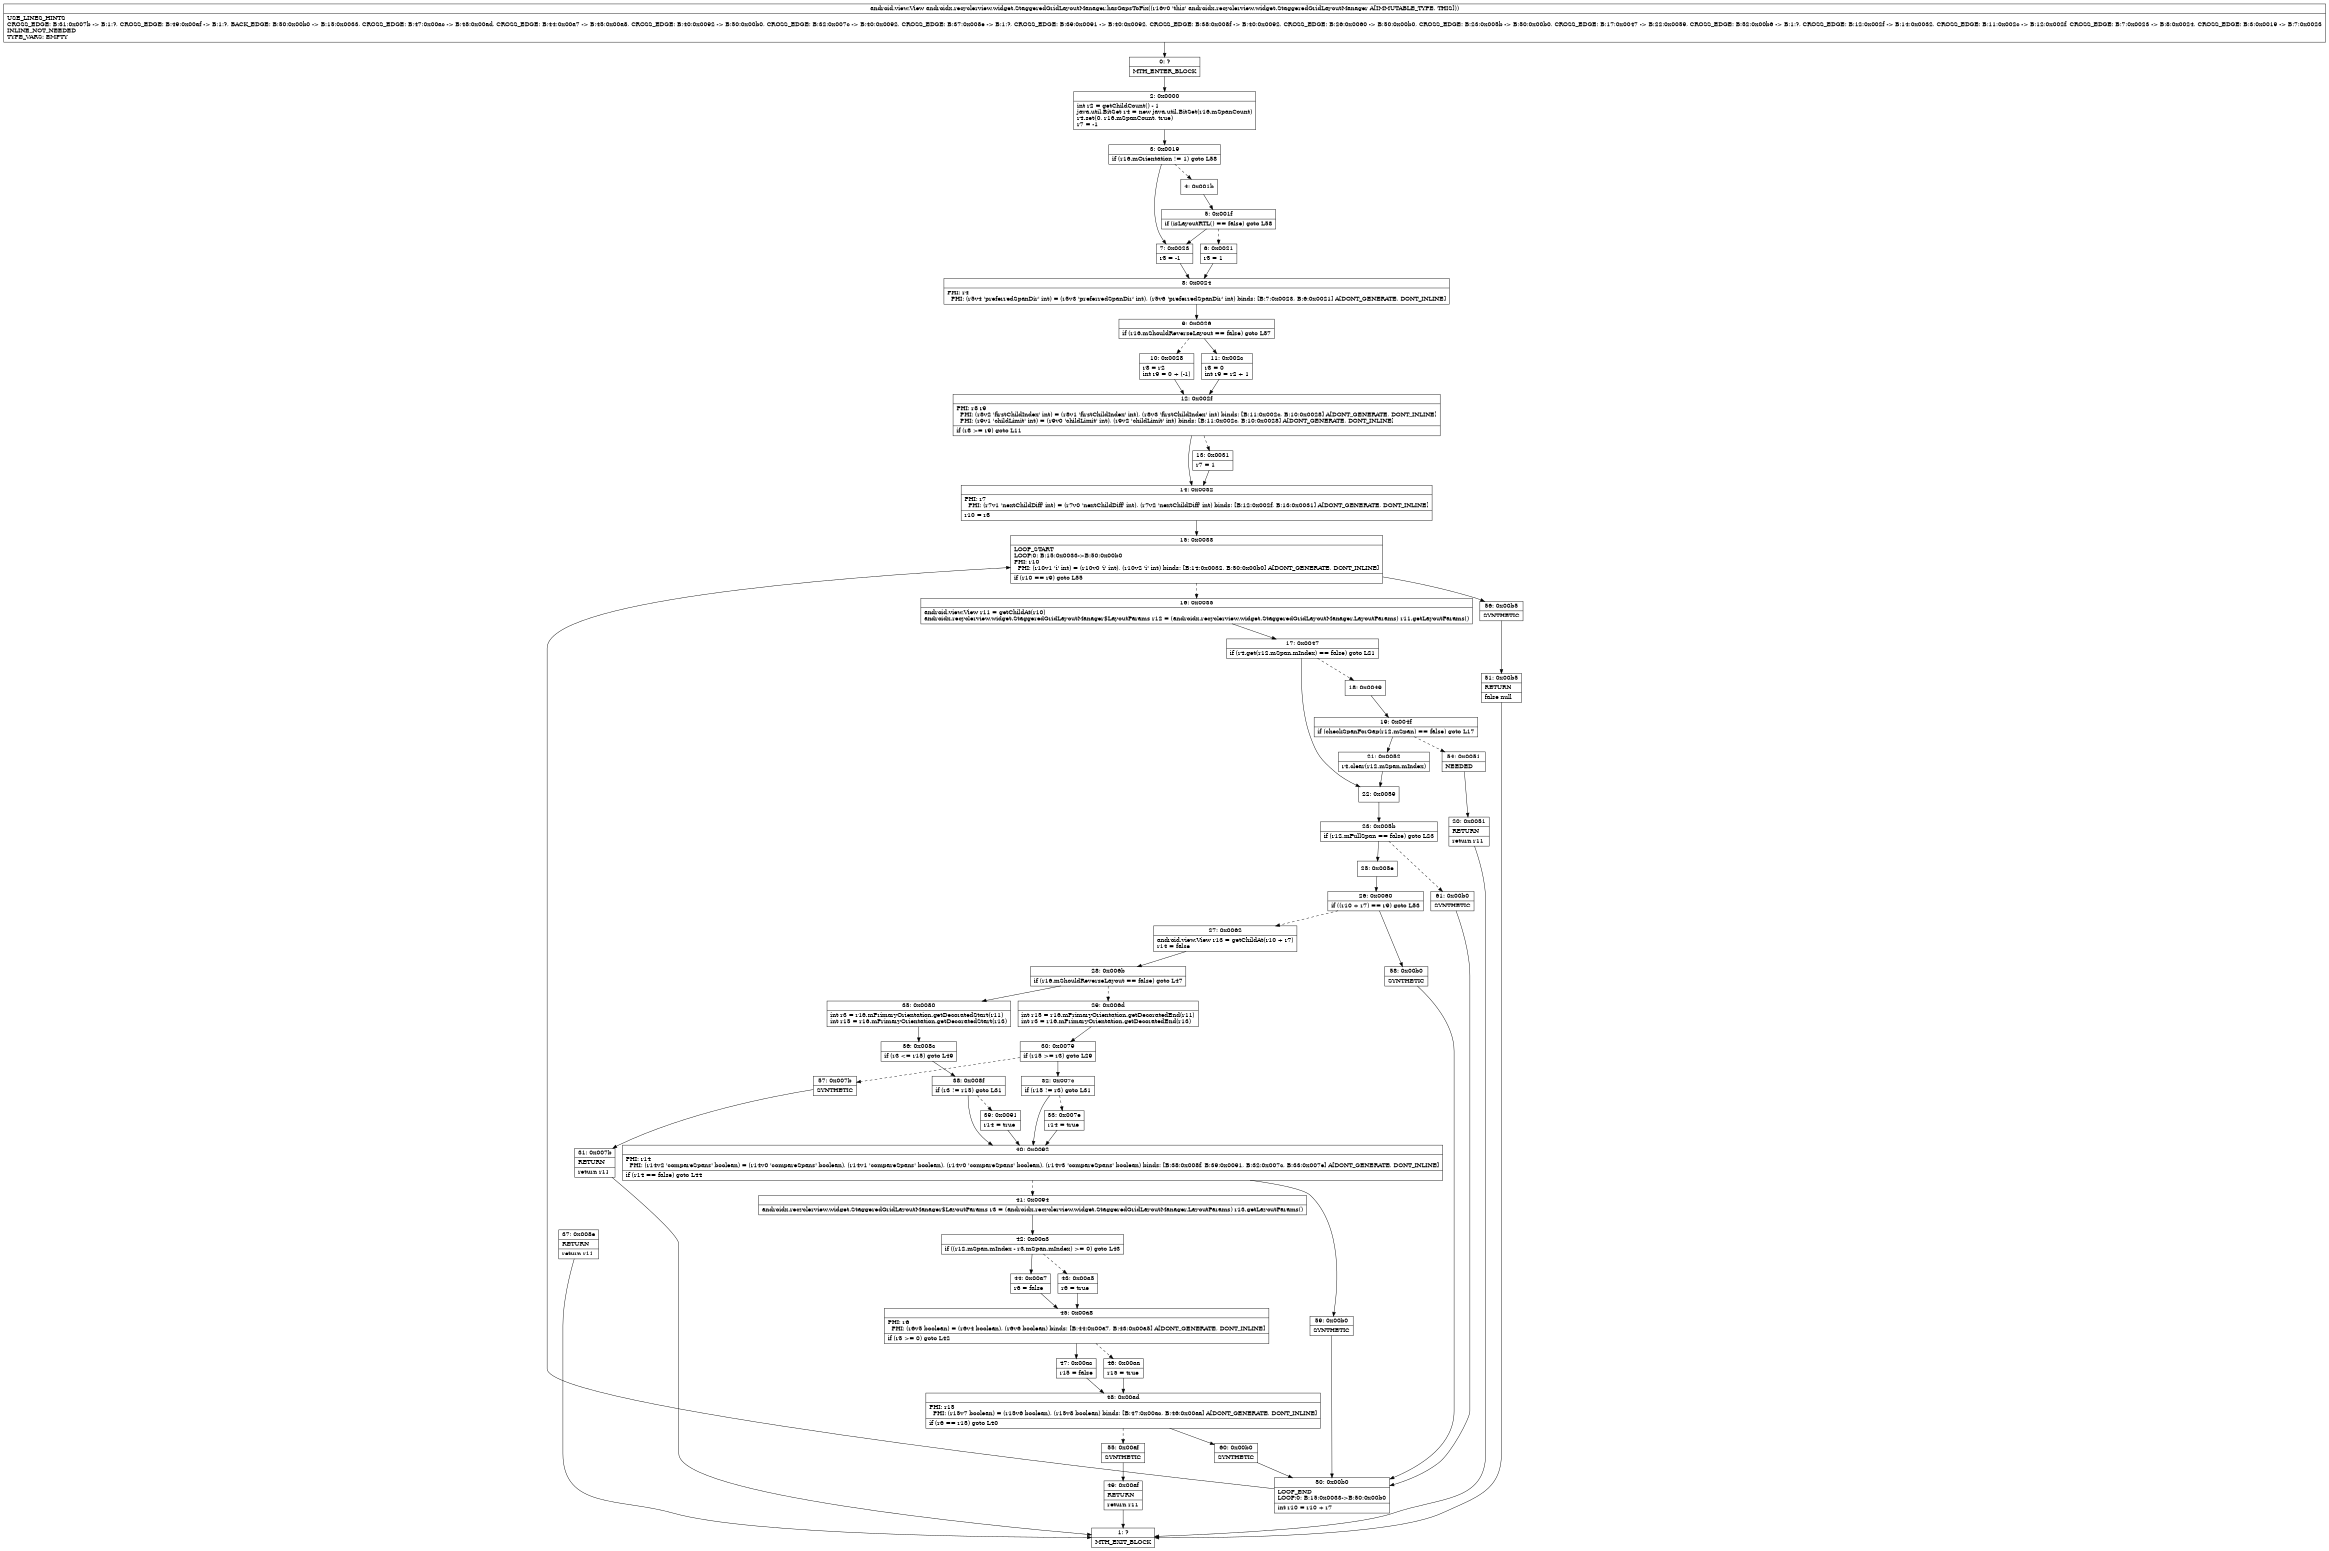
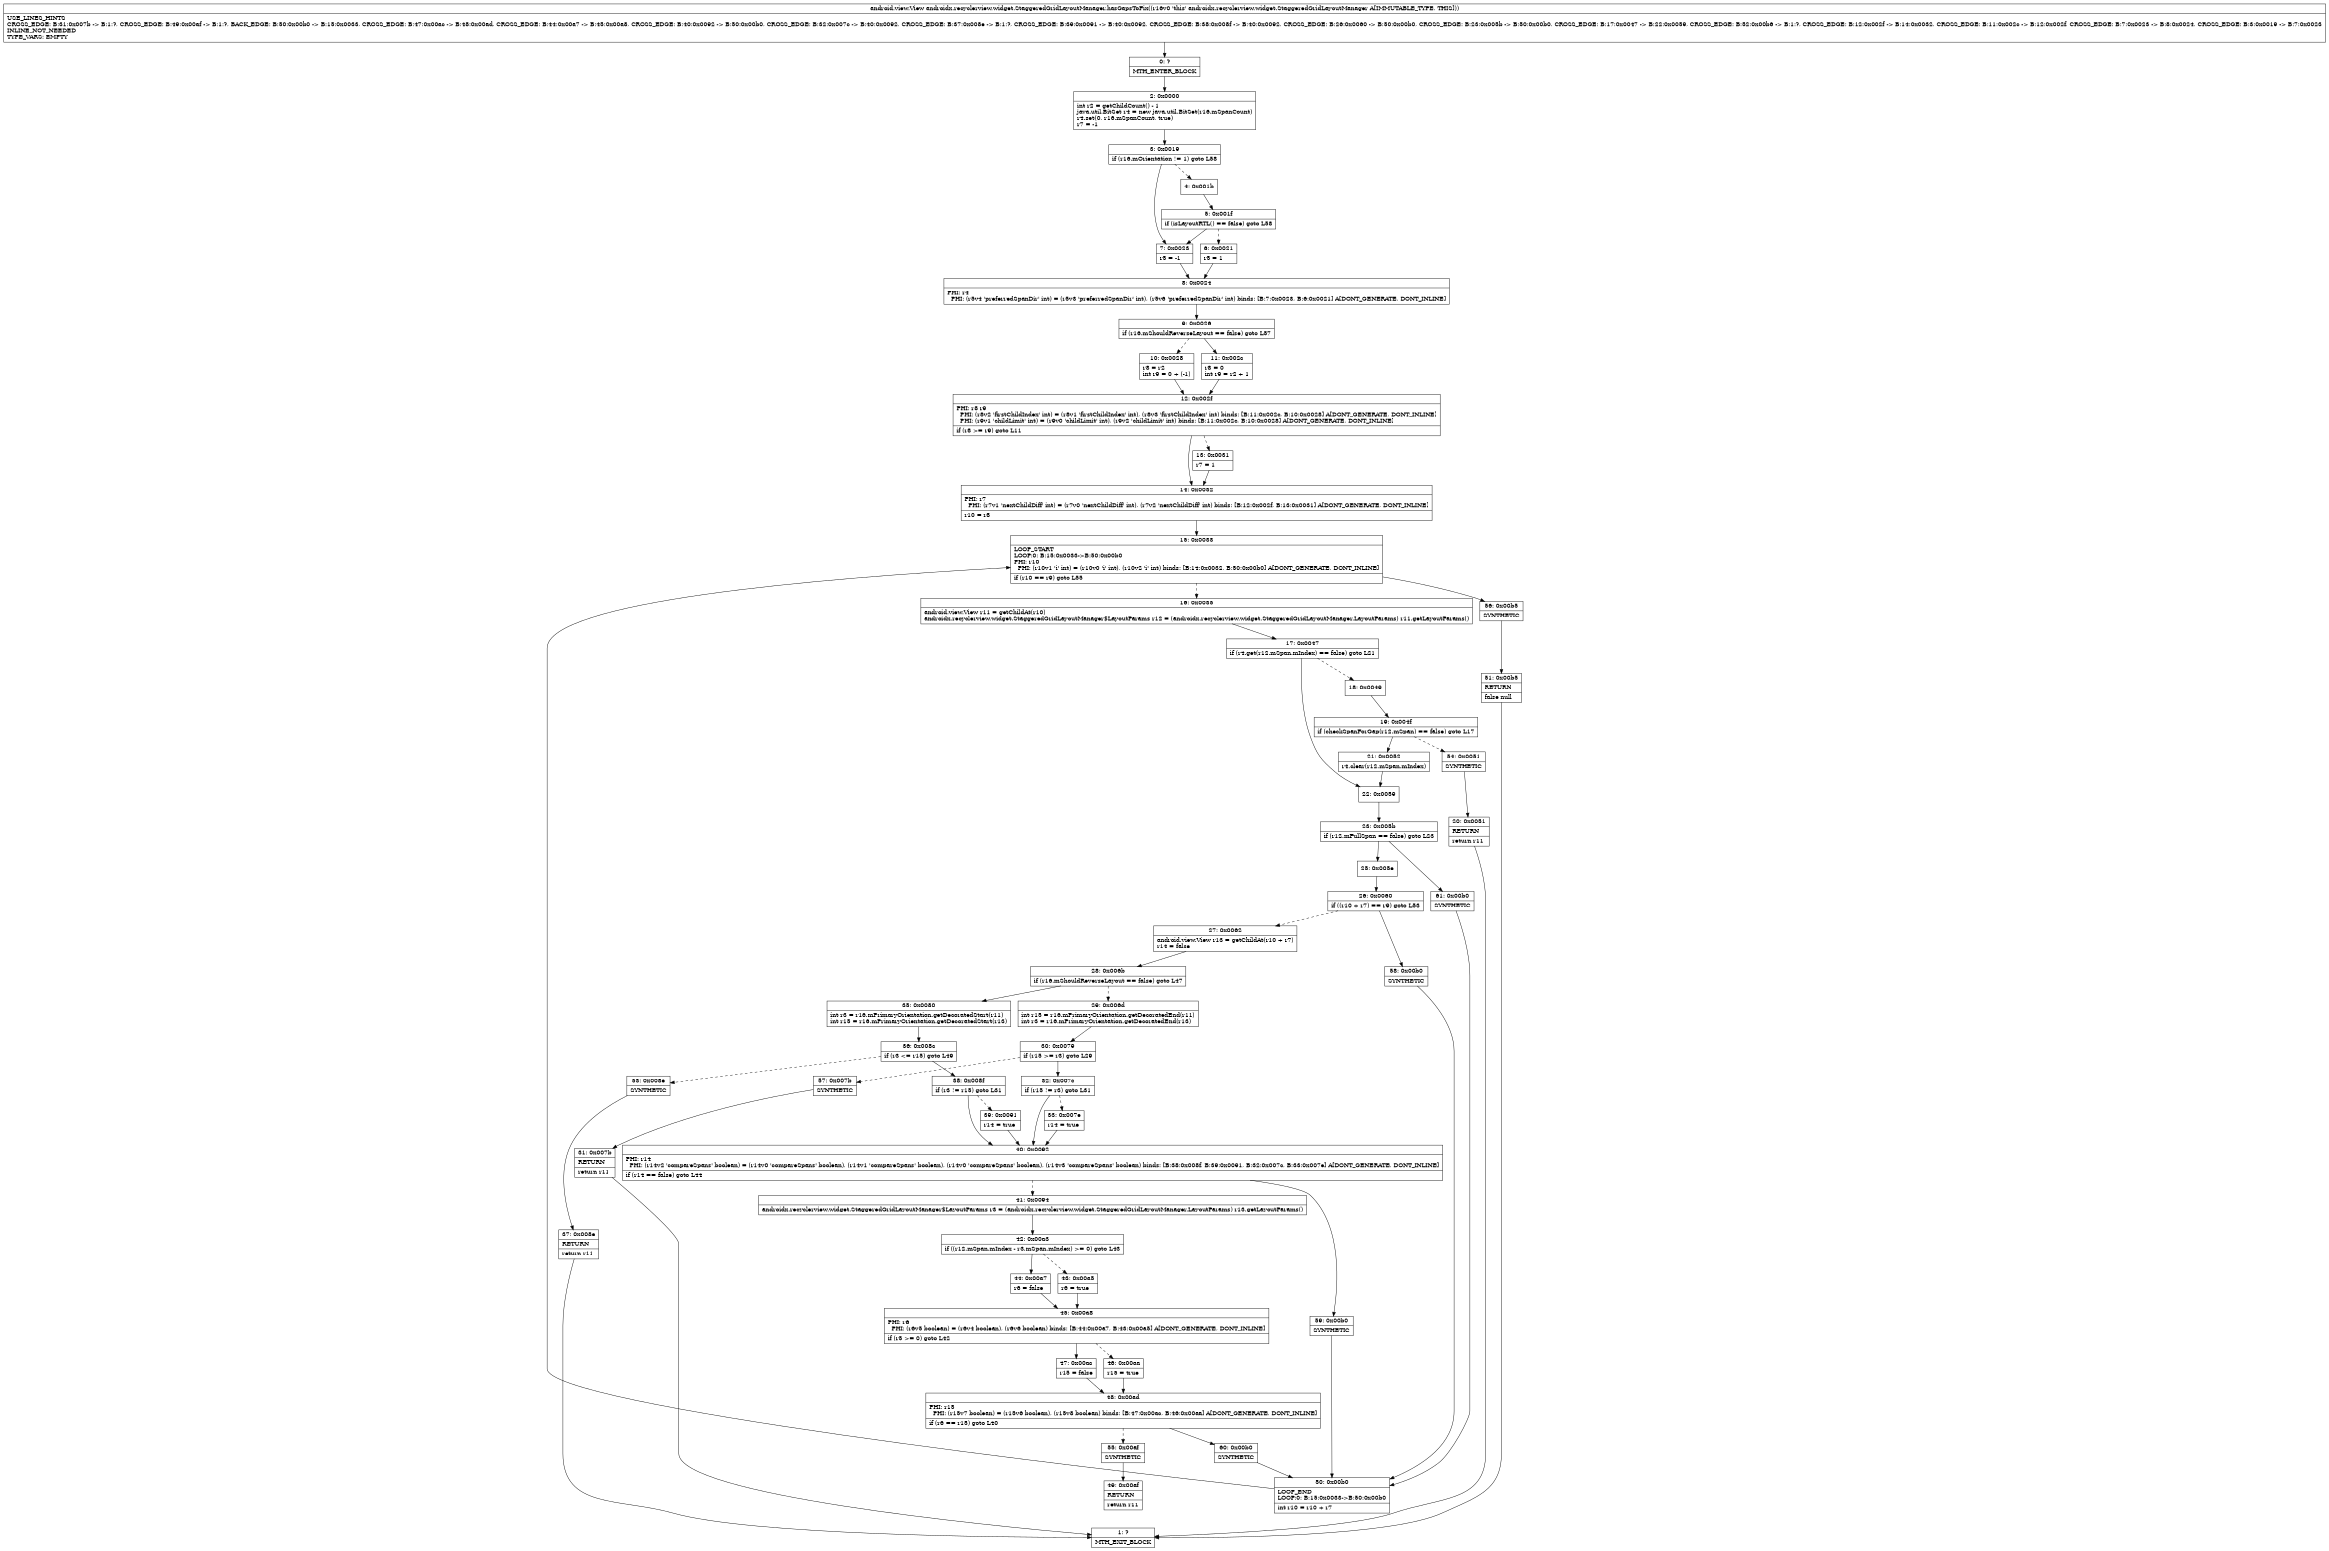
(1459, 767) -> (1464, 767)
(1414, 865) -> (1414, 865)
none -> (648, 1086)
(1123, 1517) -> none
